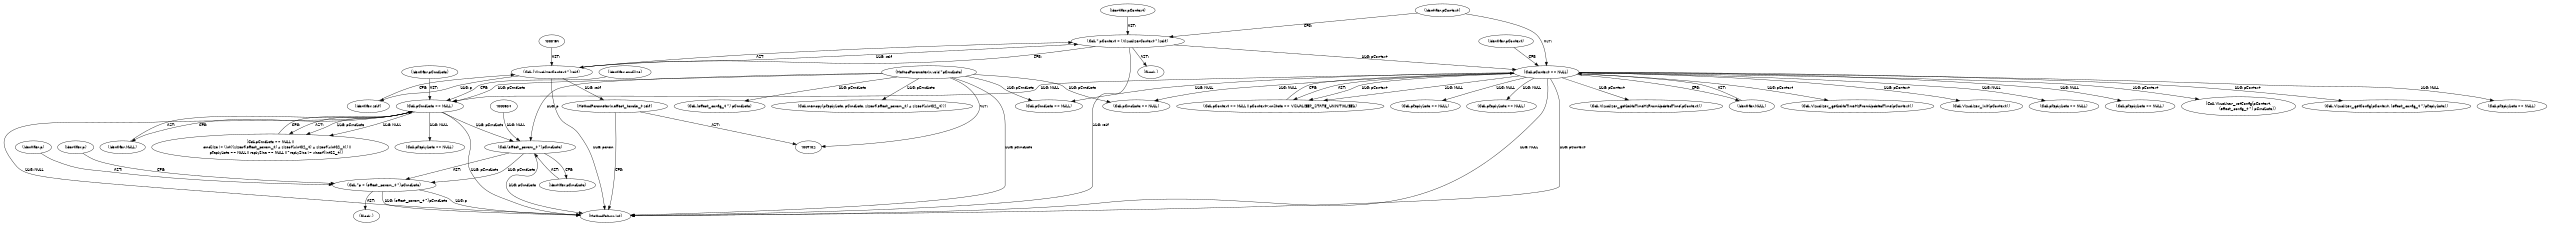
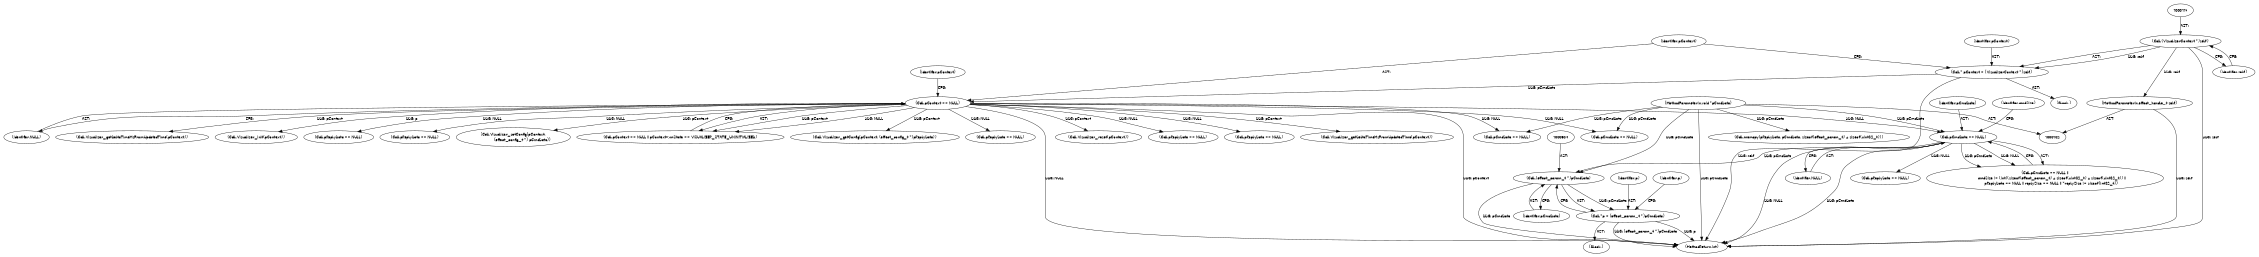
(552, 41) -> (2181, 10)
(1375, 57) -> (1542, 88)
(840, 63) -> none
(466, 88) -> (2220, 57)
(1897, 88) -> (412, 119)
(553, 106) -> (1680, 137)
(720, 106) -> none
(516, 125) -> (1565, 156)
none -> (1099, 137)
(603, 147) -> (2211, 137)
(808, 147) -> (2053, 137)
(620, 170) -> (2184, 178)
none -> (1565, 207)
